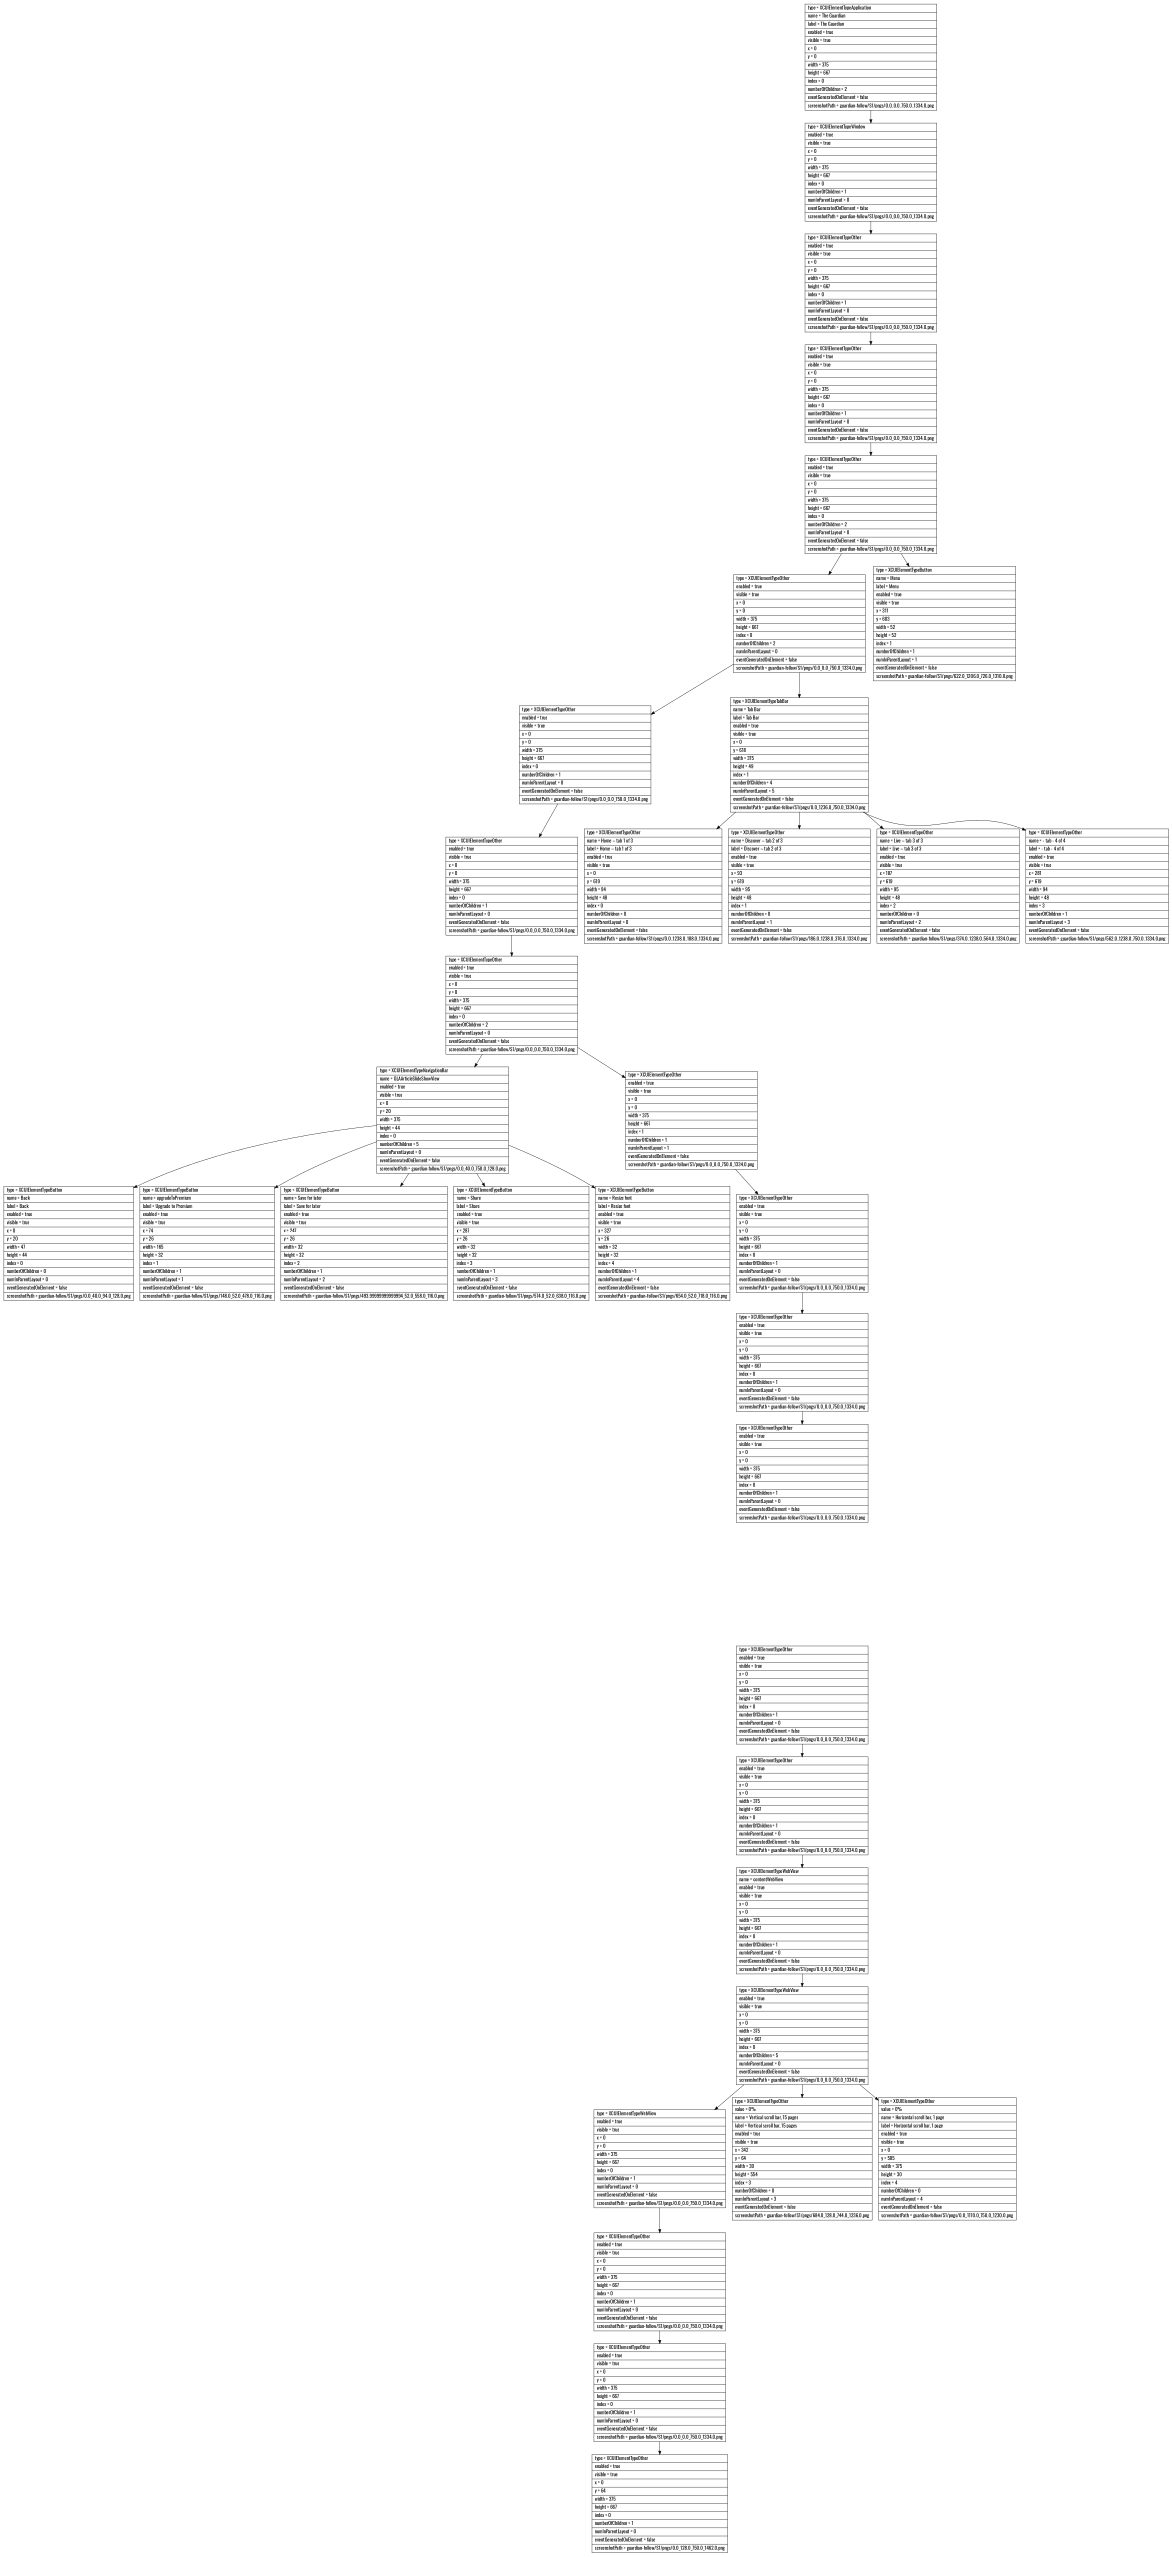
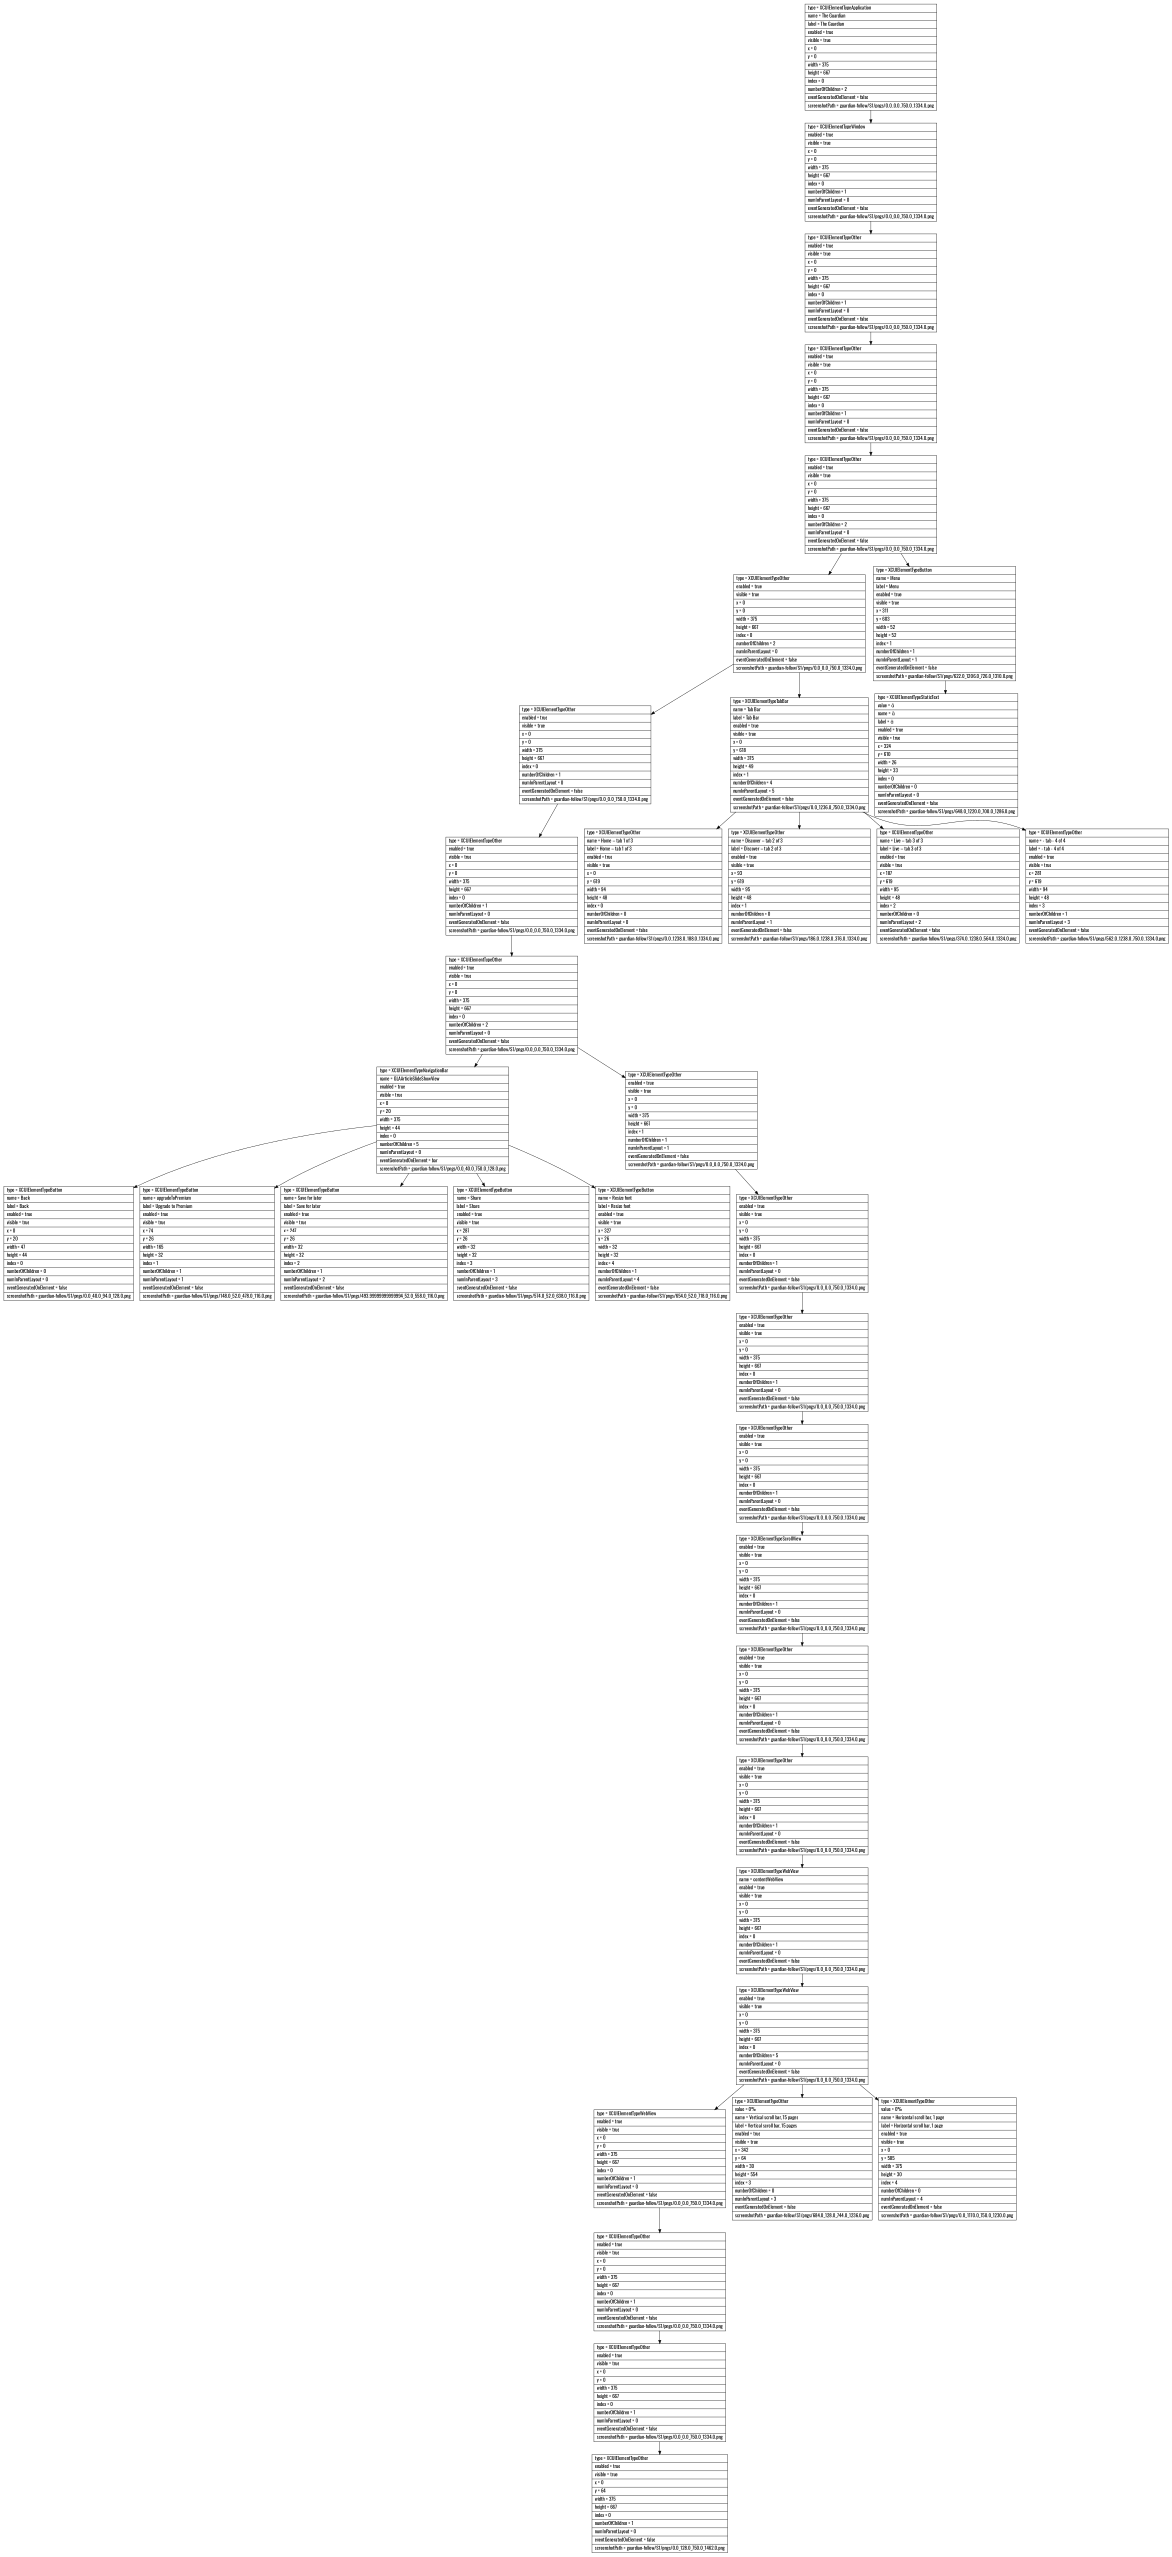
none -> (946, 755)
(411, 1161) -> (409, 1161)
none -> (802, 1584)
